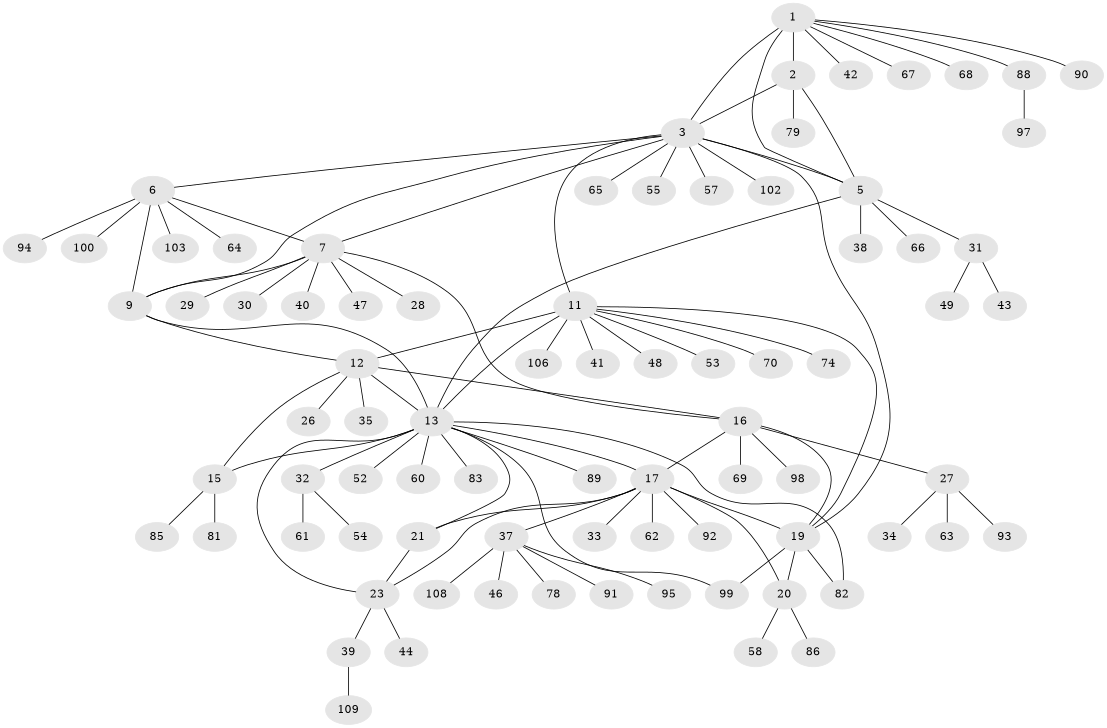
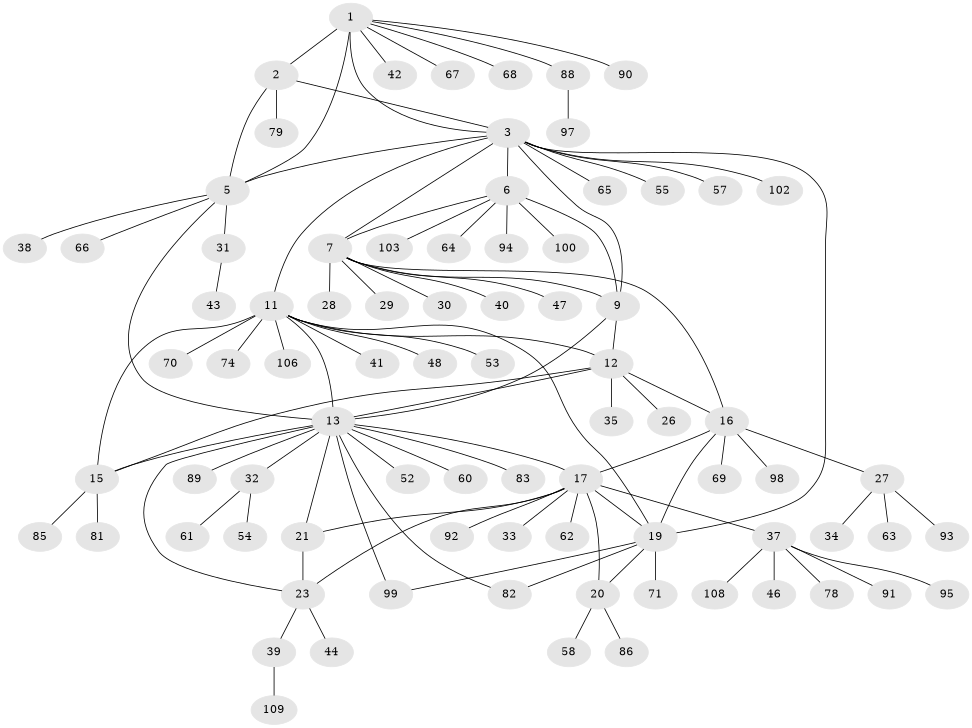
(947, 306) -> none
none -> (140, 352)
none -> (656, 595)
